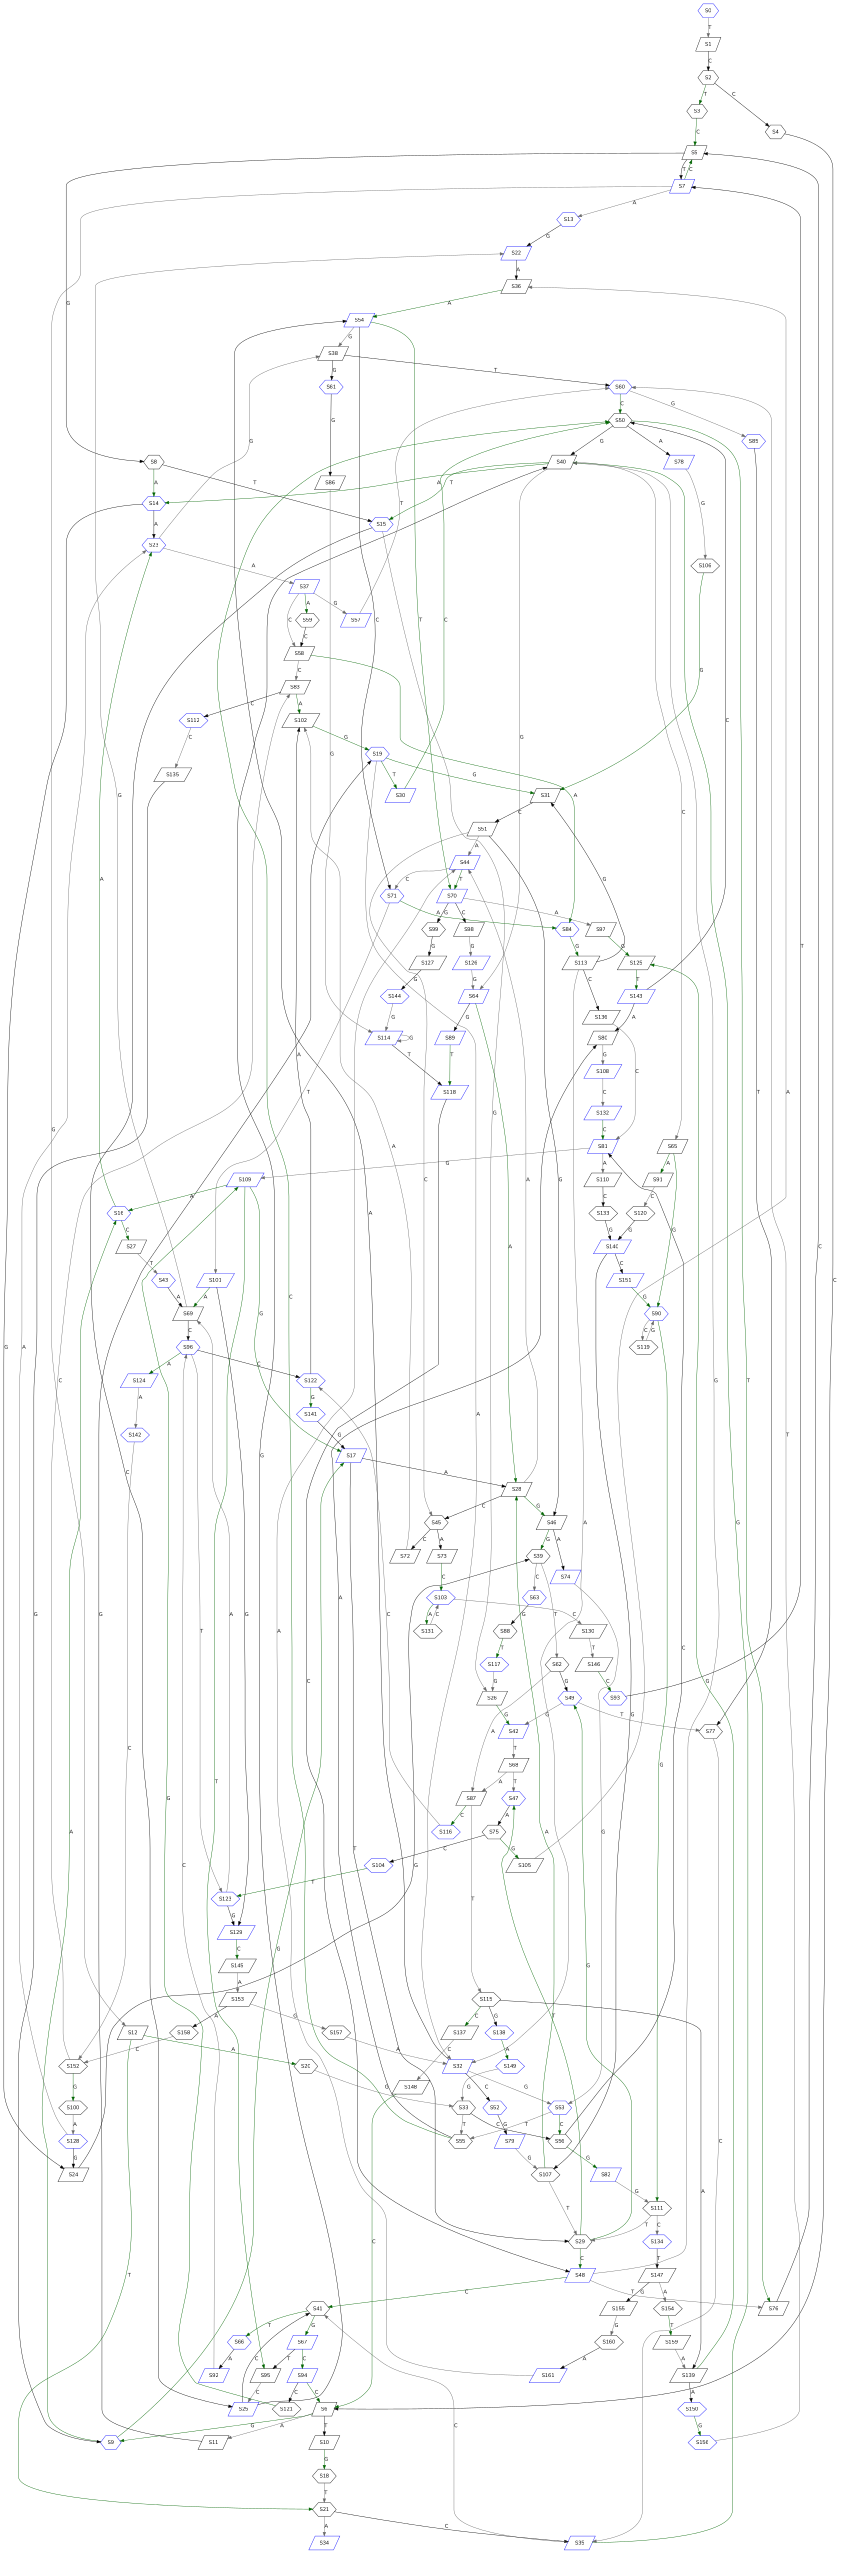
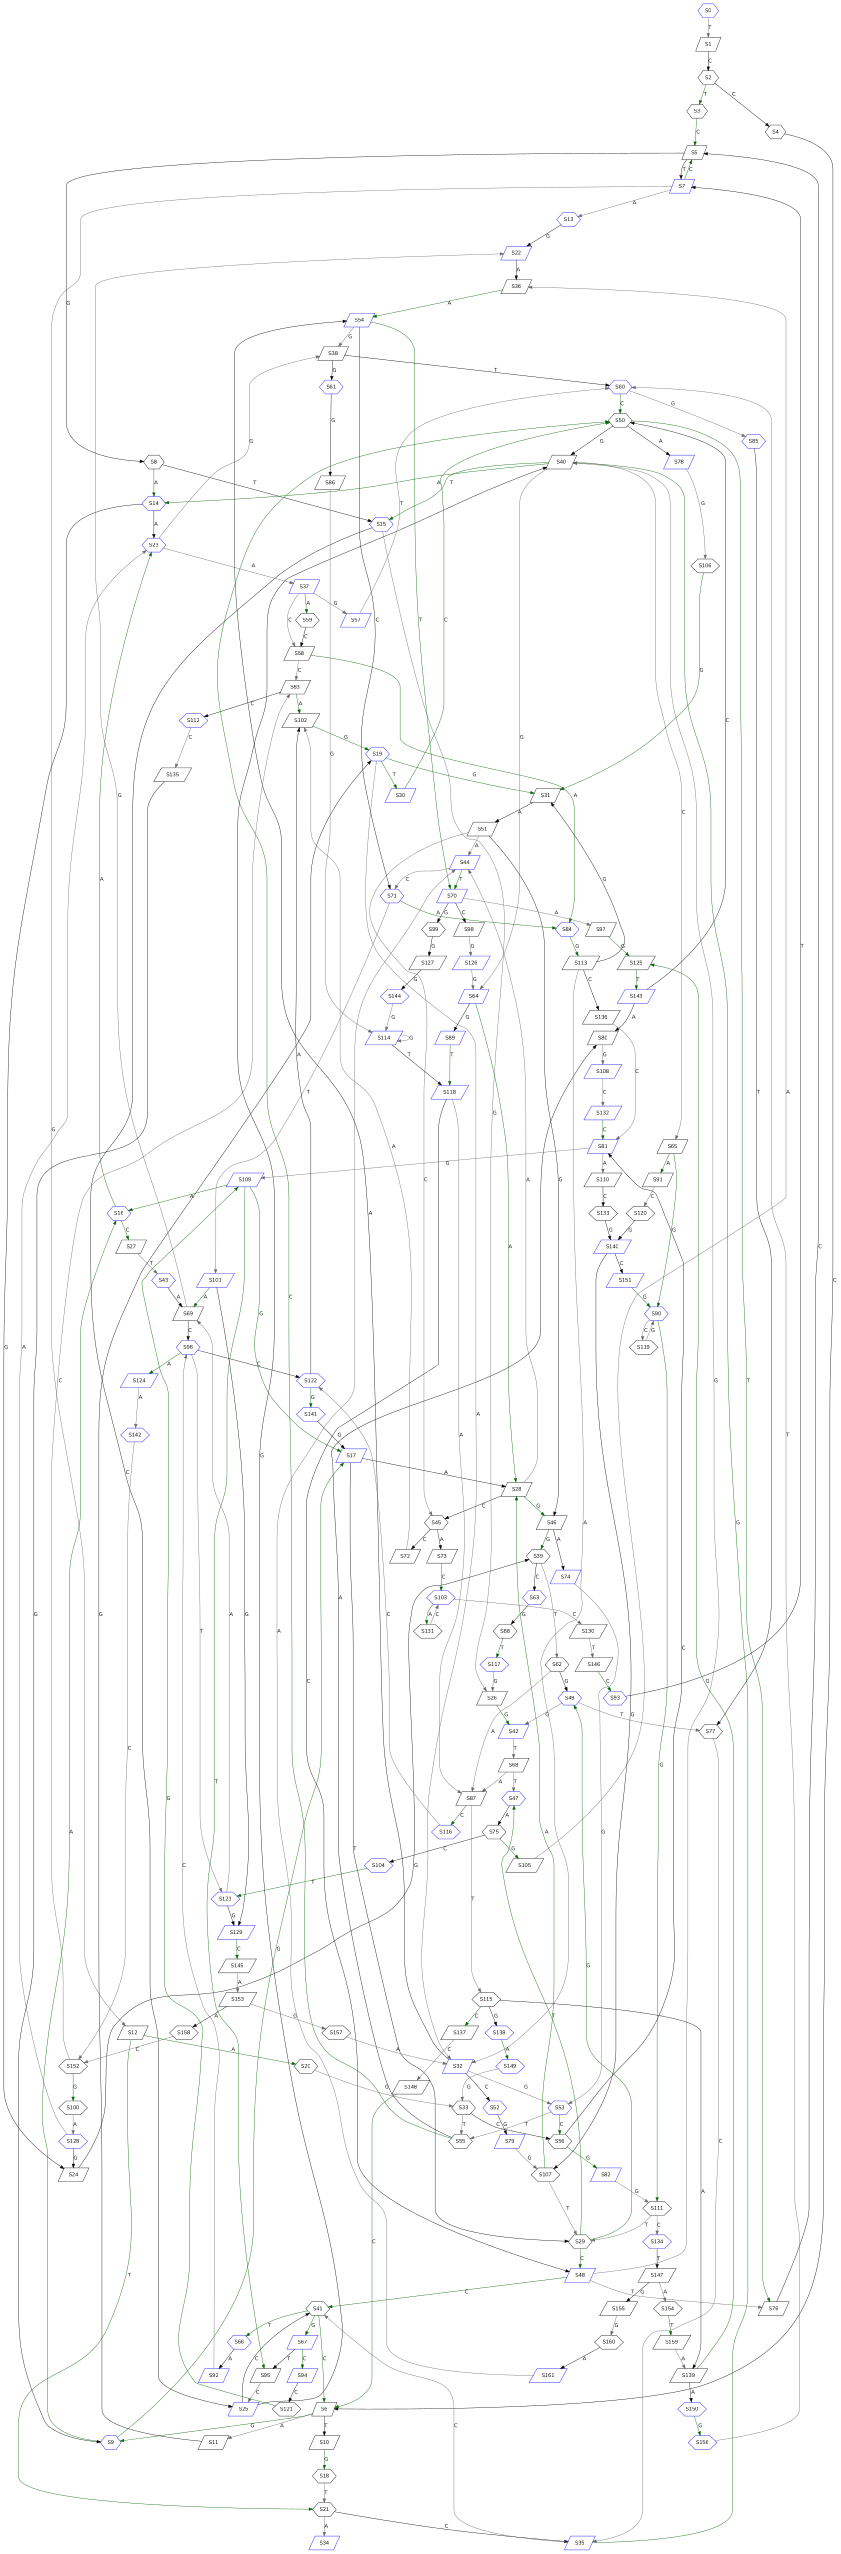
(520, 812) -> (520, 812)
none -> (460, 1450)
(535, 1575) -> (535, 1575)
(312, 2391) -> (322, 2357)
